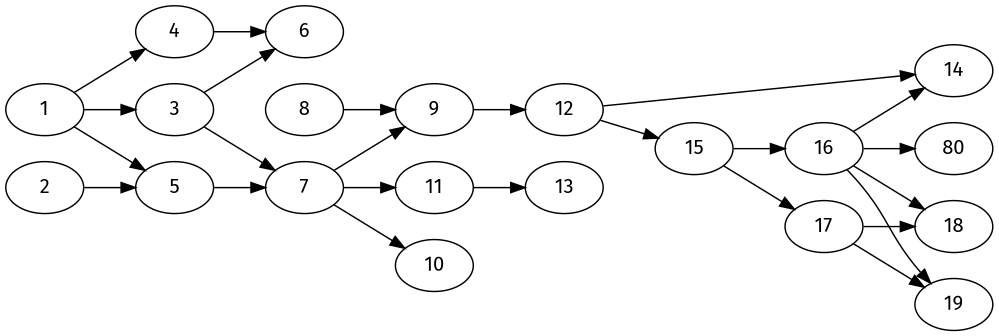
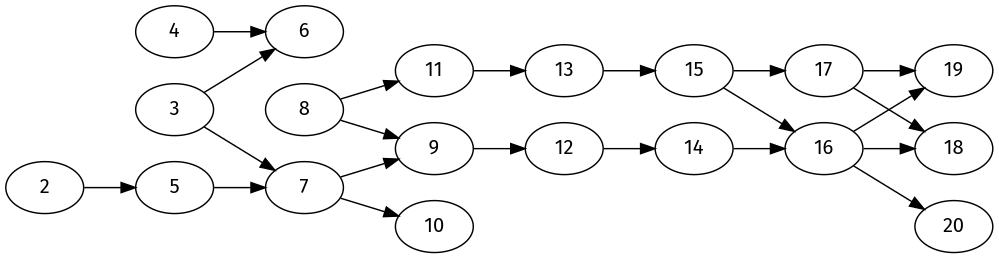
(45, 110) -> none
(883, 113) -> (752, 149)
(622, 127) -> (622, 71)
(954, 149) -> (954, 227)
(362, 188) -> (363, 92)
